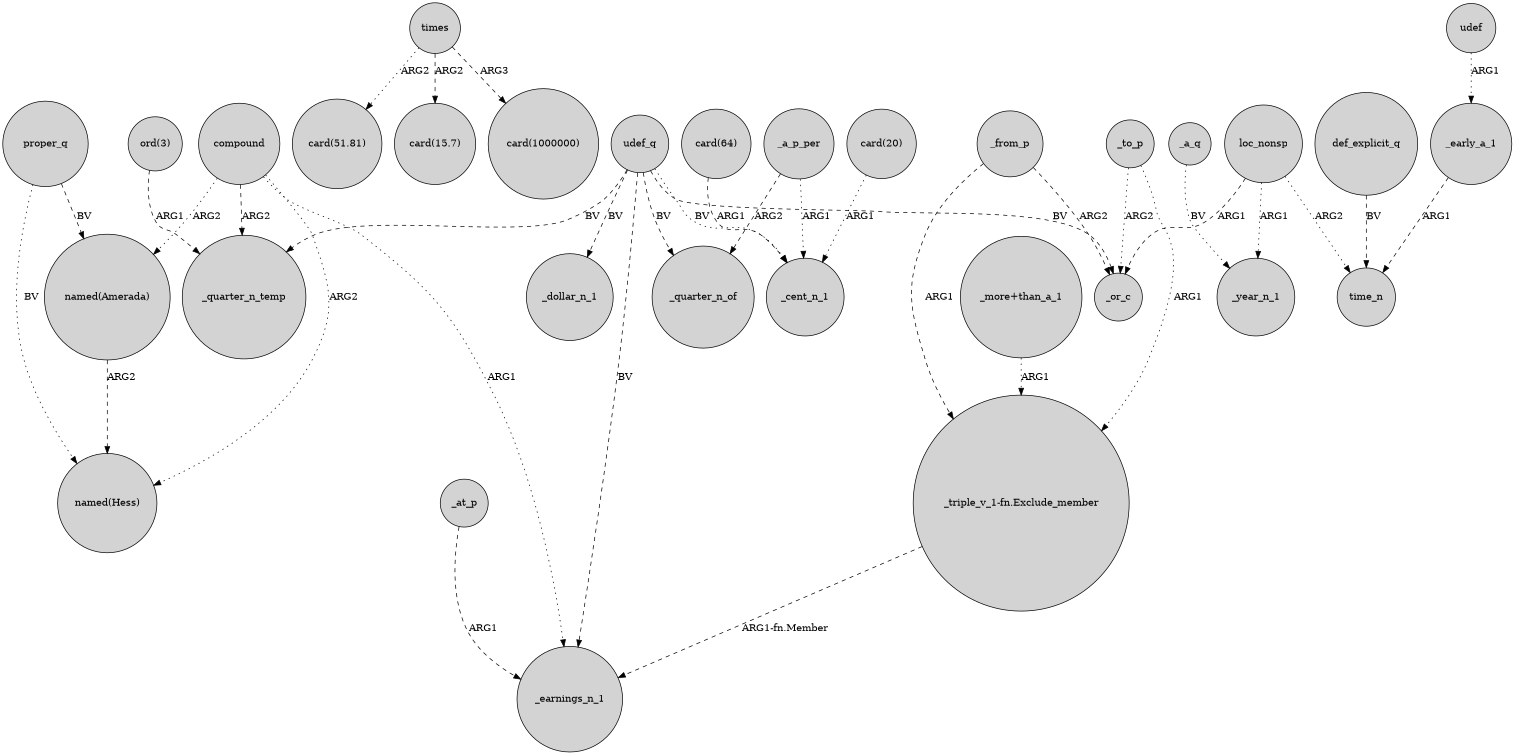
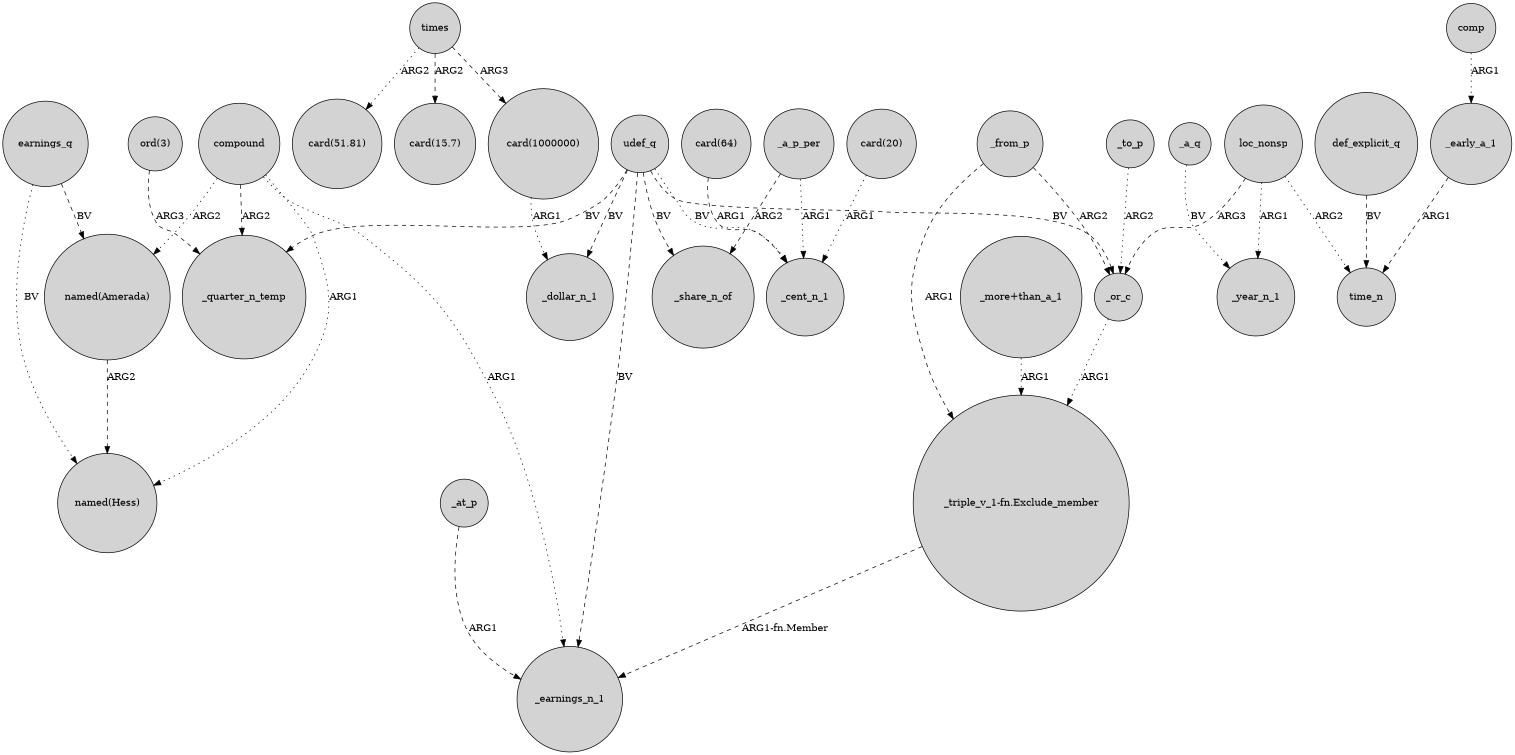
(1471, 28) -> (1471, 28)
(45, 144) -> (45, 144)
(170, 217) -> (170, 217)
(1232, 217) -> (1232, 217)
none -> (535, 230)
(344, 297) -> (344, 297)
(703, 297) -> (703, 297)
(1168, 300) -> (1089, 359)
